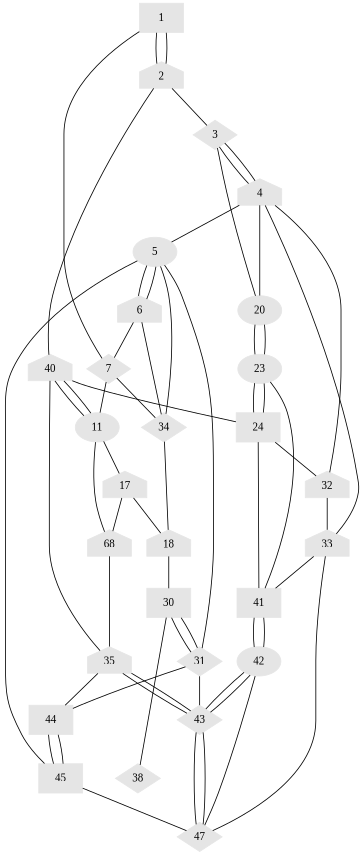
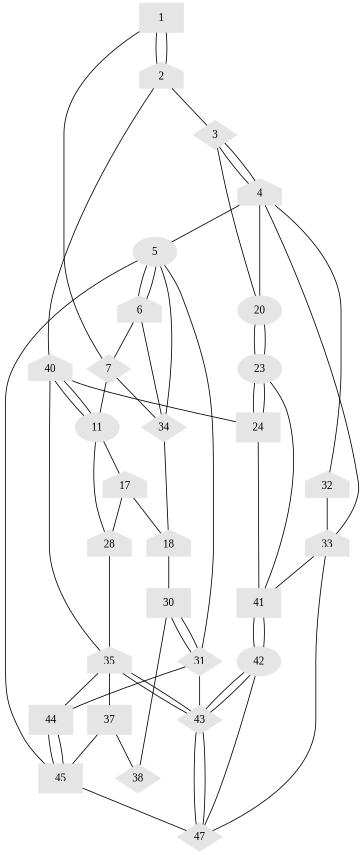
(299, 462) -> none
(109, 544) -> (109, 544)
none -> (109, 720)
